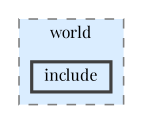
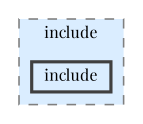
(71, 34) -> (71, 34)
